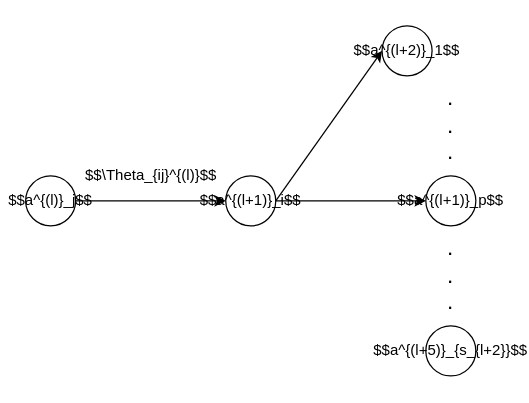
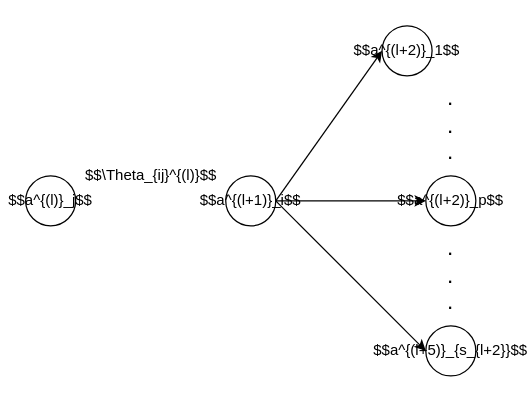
(147, 201) -> none
(451, 201) -> (451, 201)
none -> (349, 274)
